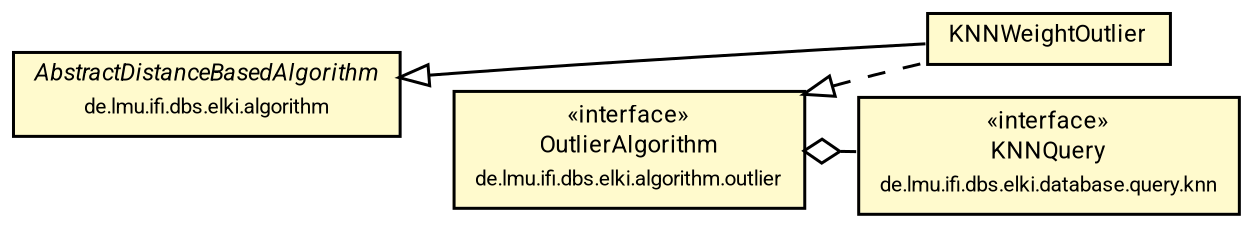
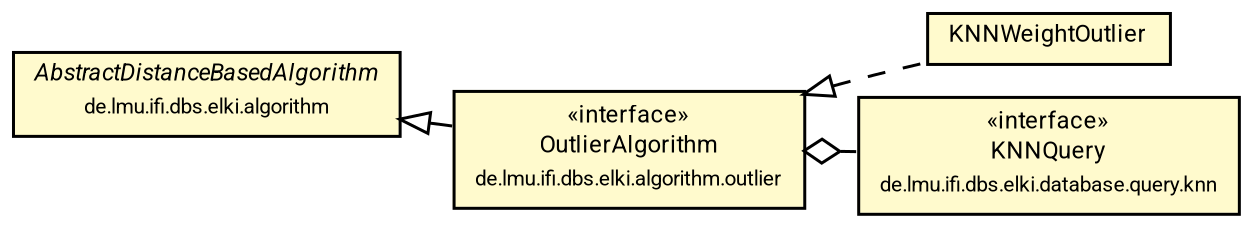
(677, 58) -> (441, 125)
